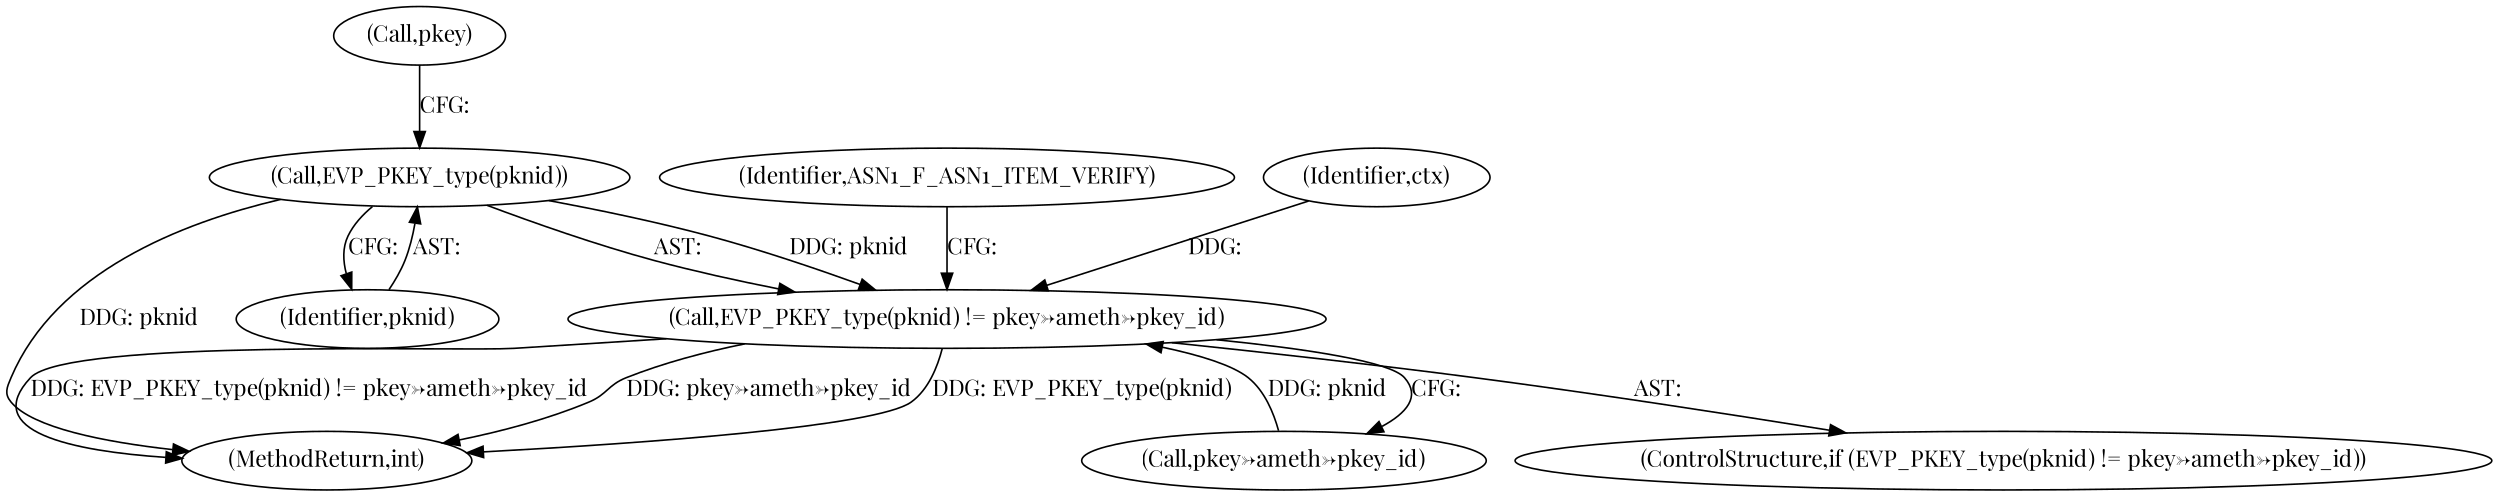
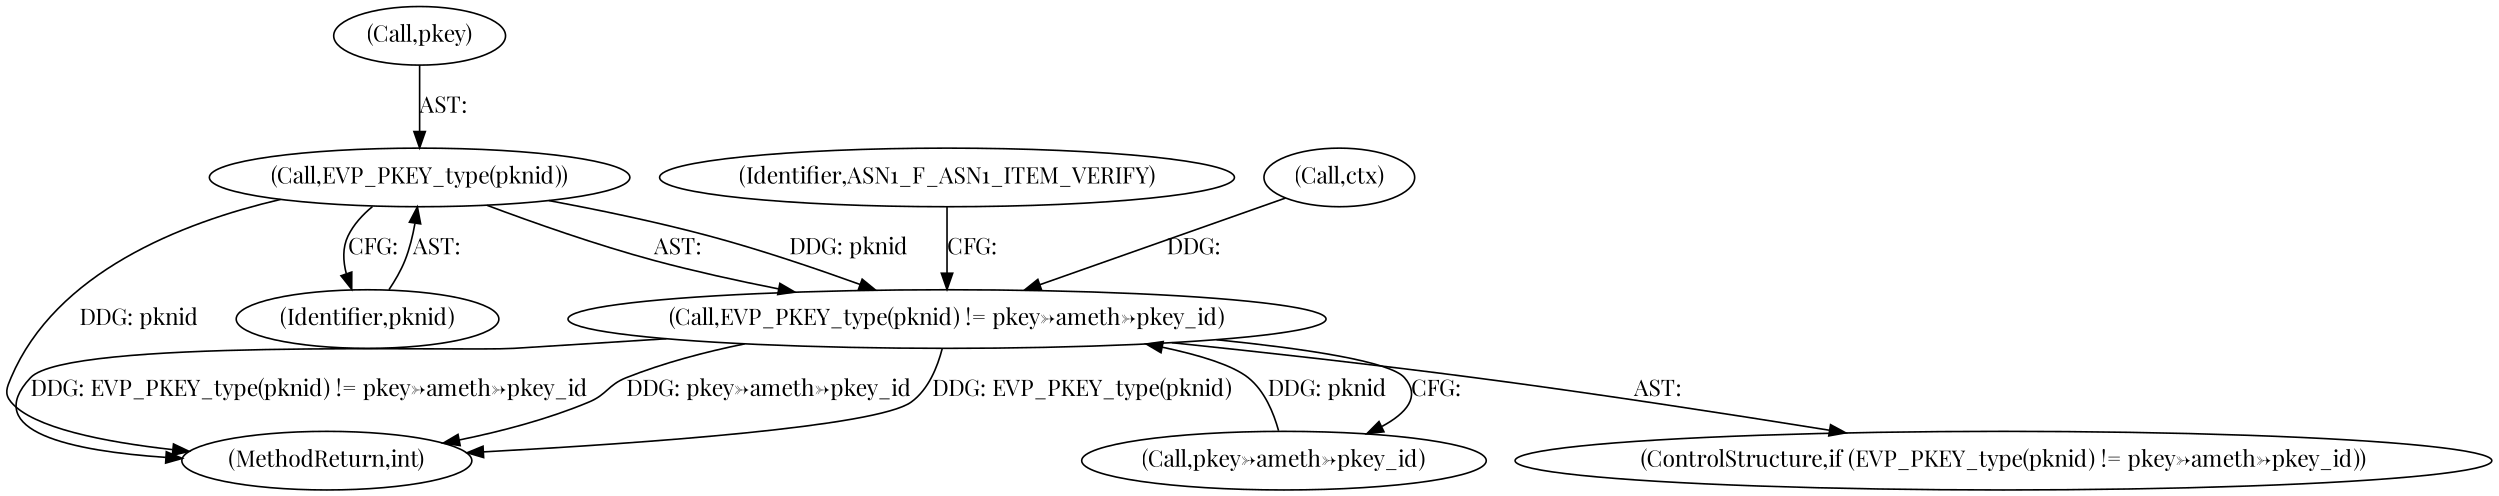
(448, 107) -> (447, 107)
(1377, 177) -> (1339, 177)
